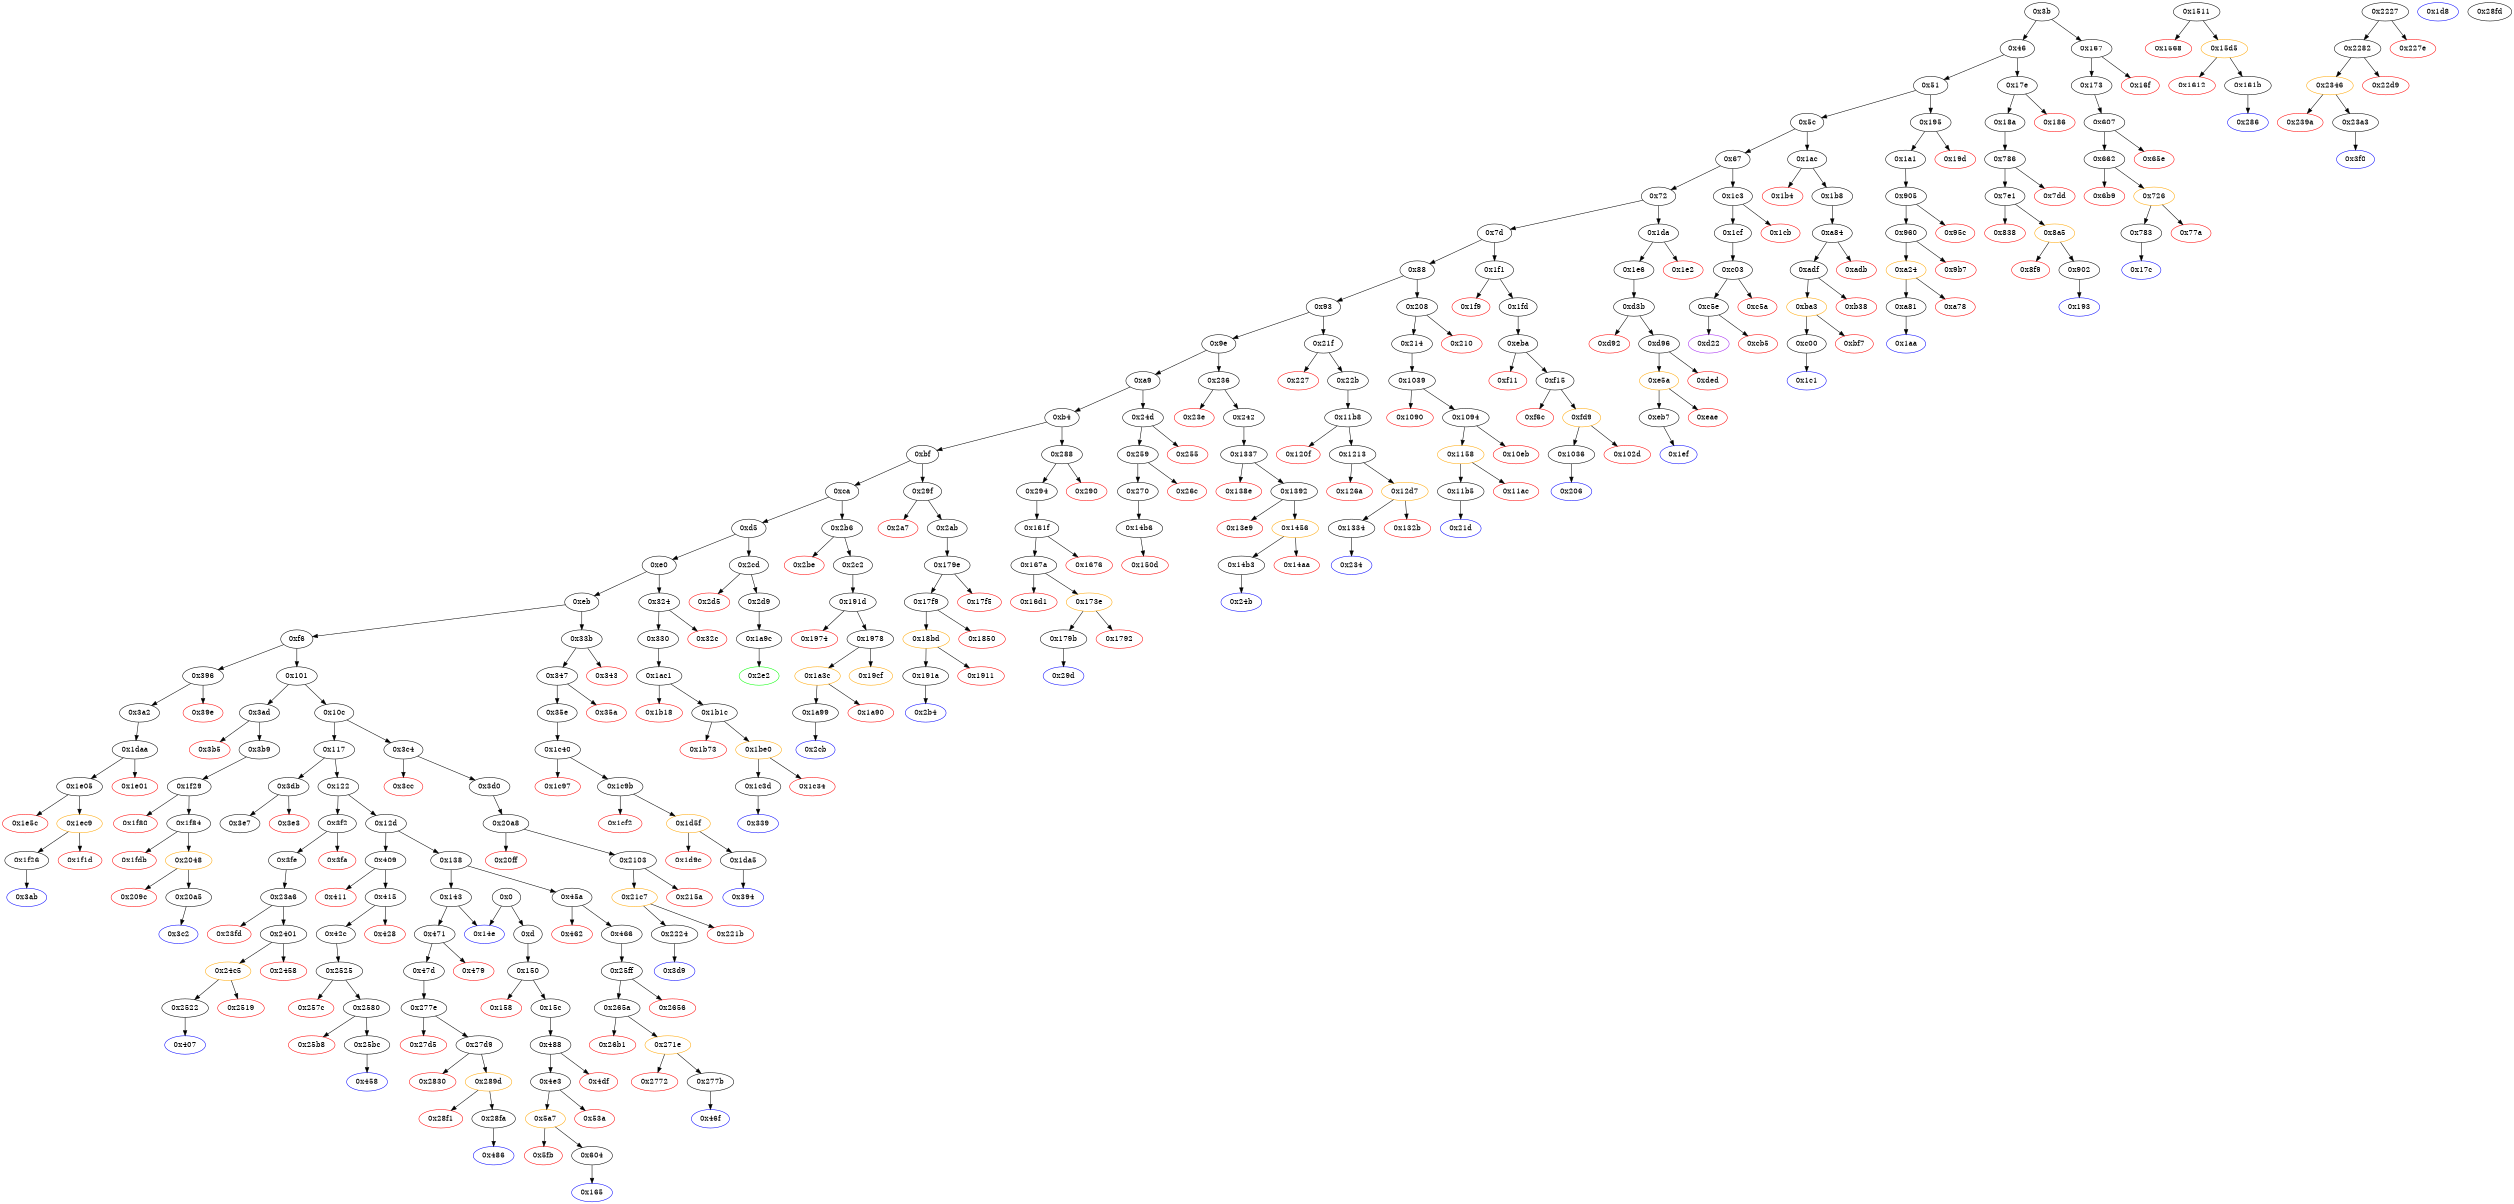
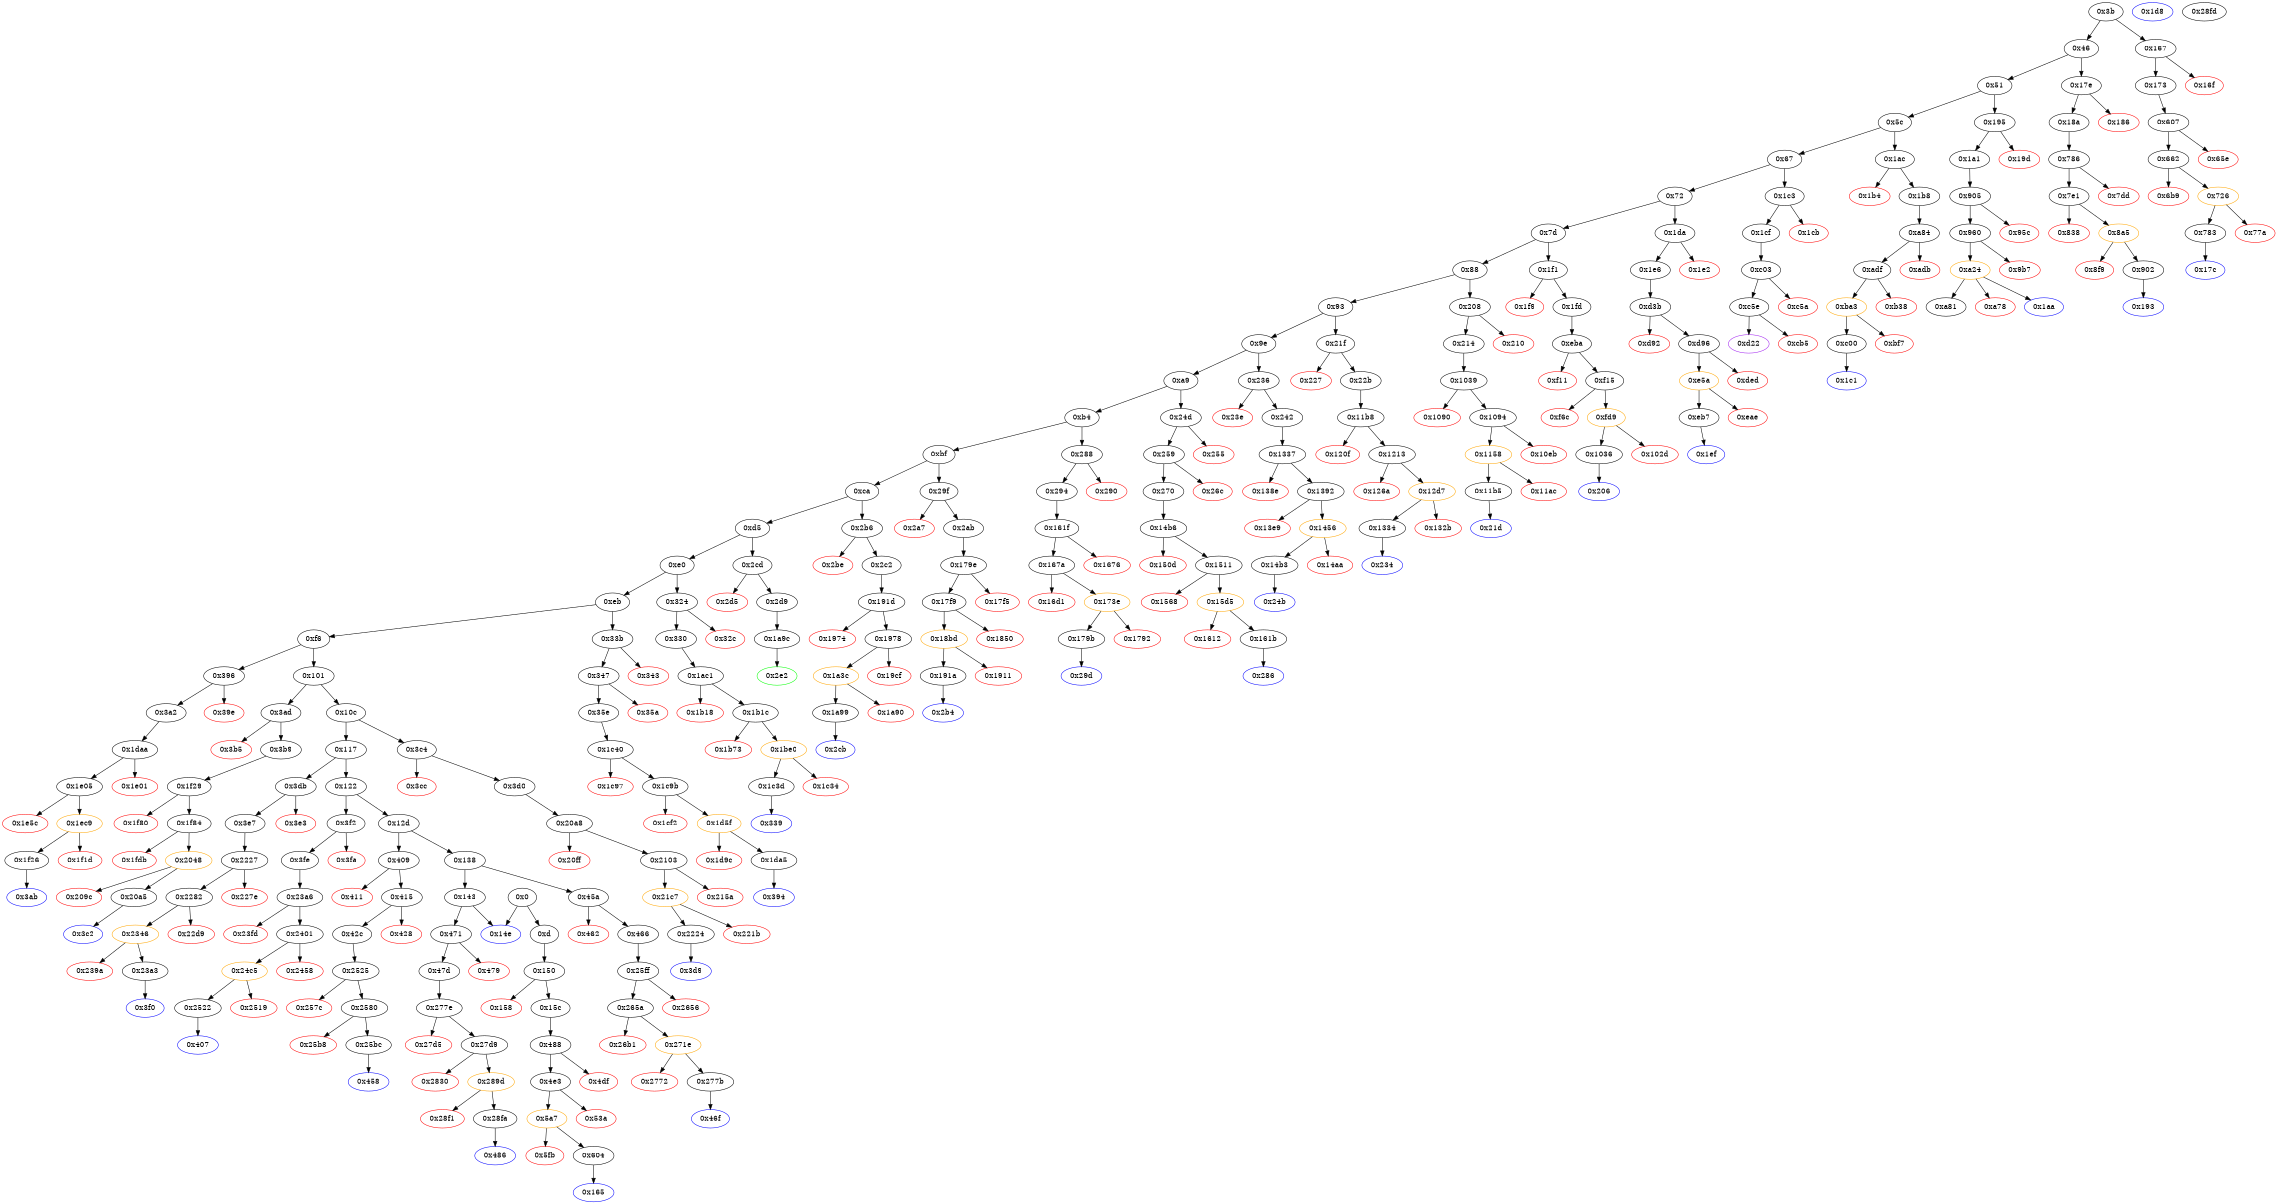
(1906, 323) -> (2005, 287)
none -> (1189, 545)
(871, 676) -> (889, 676)
none -> (245, 840)
